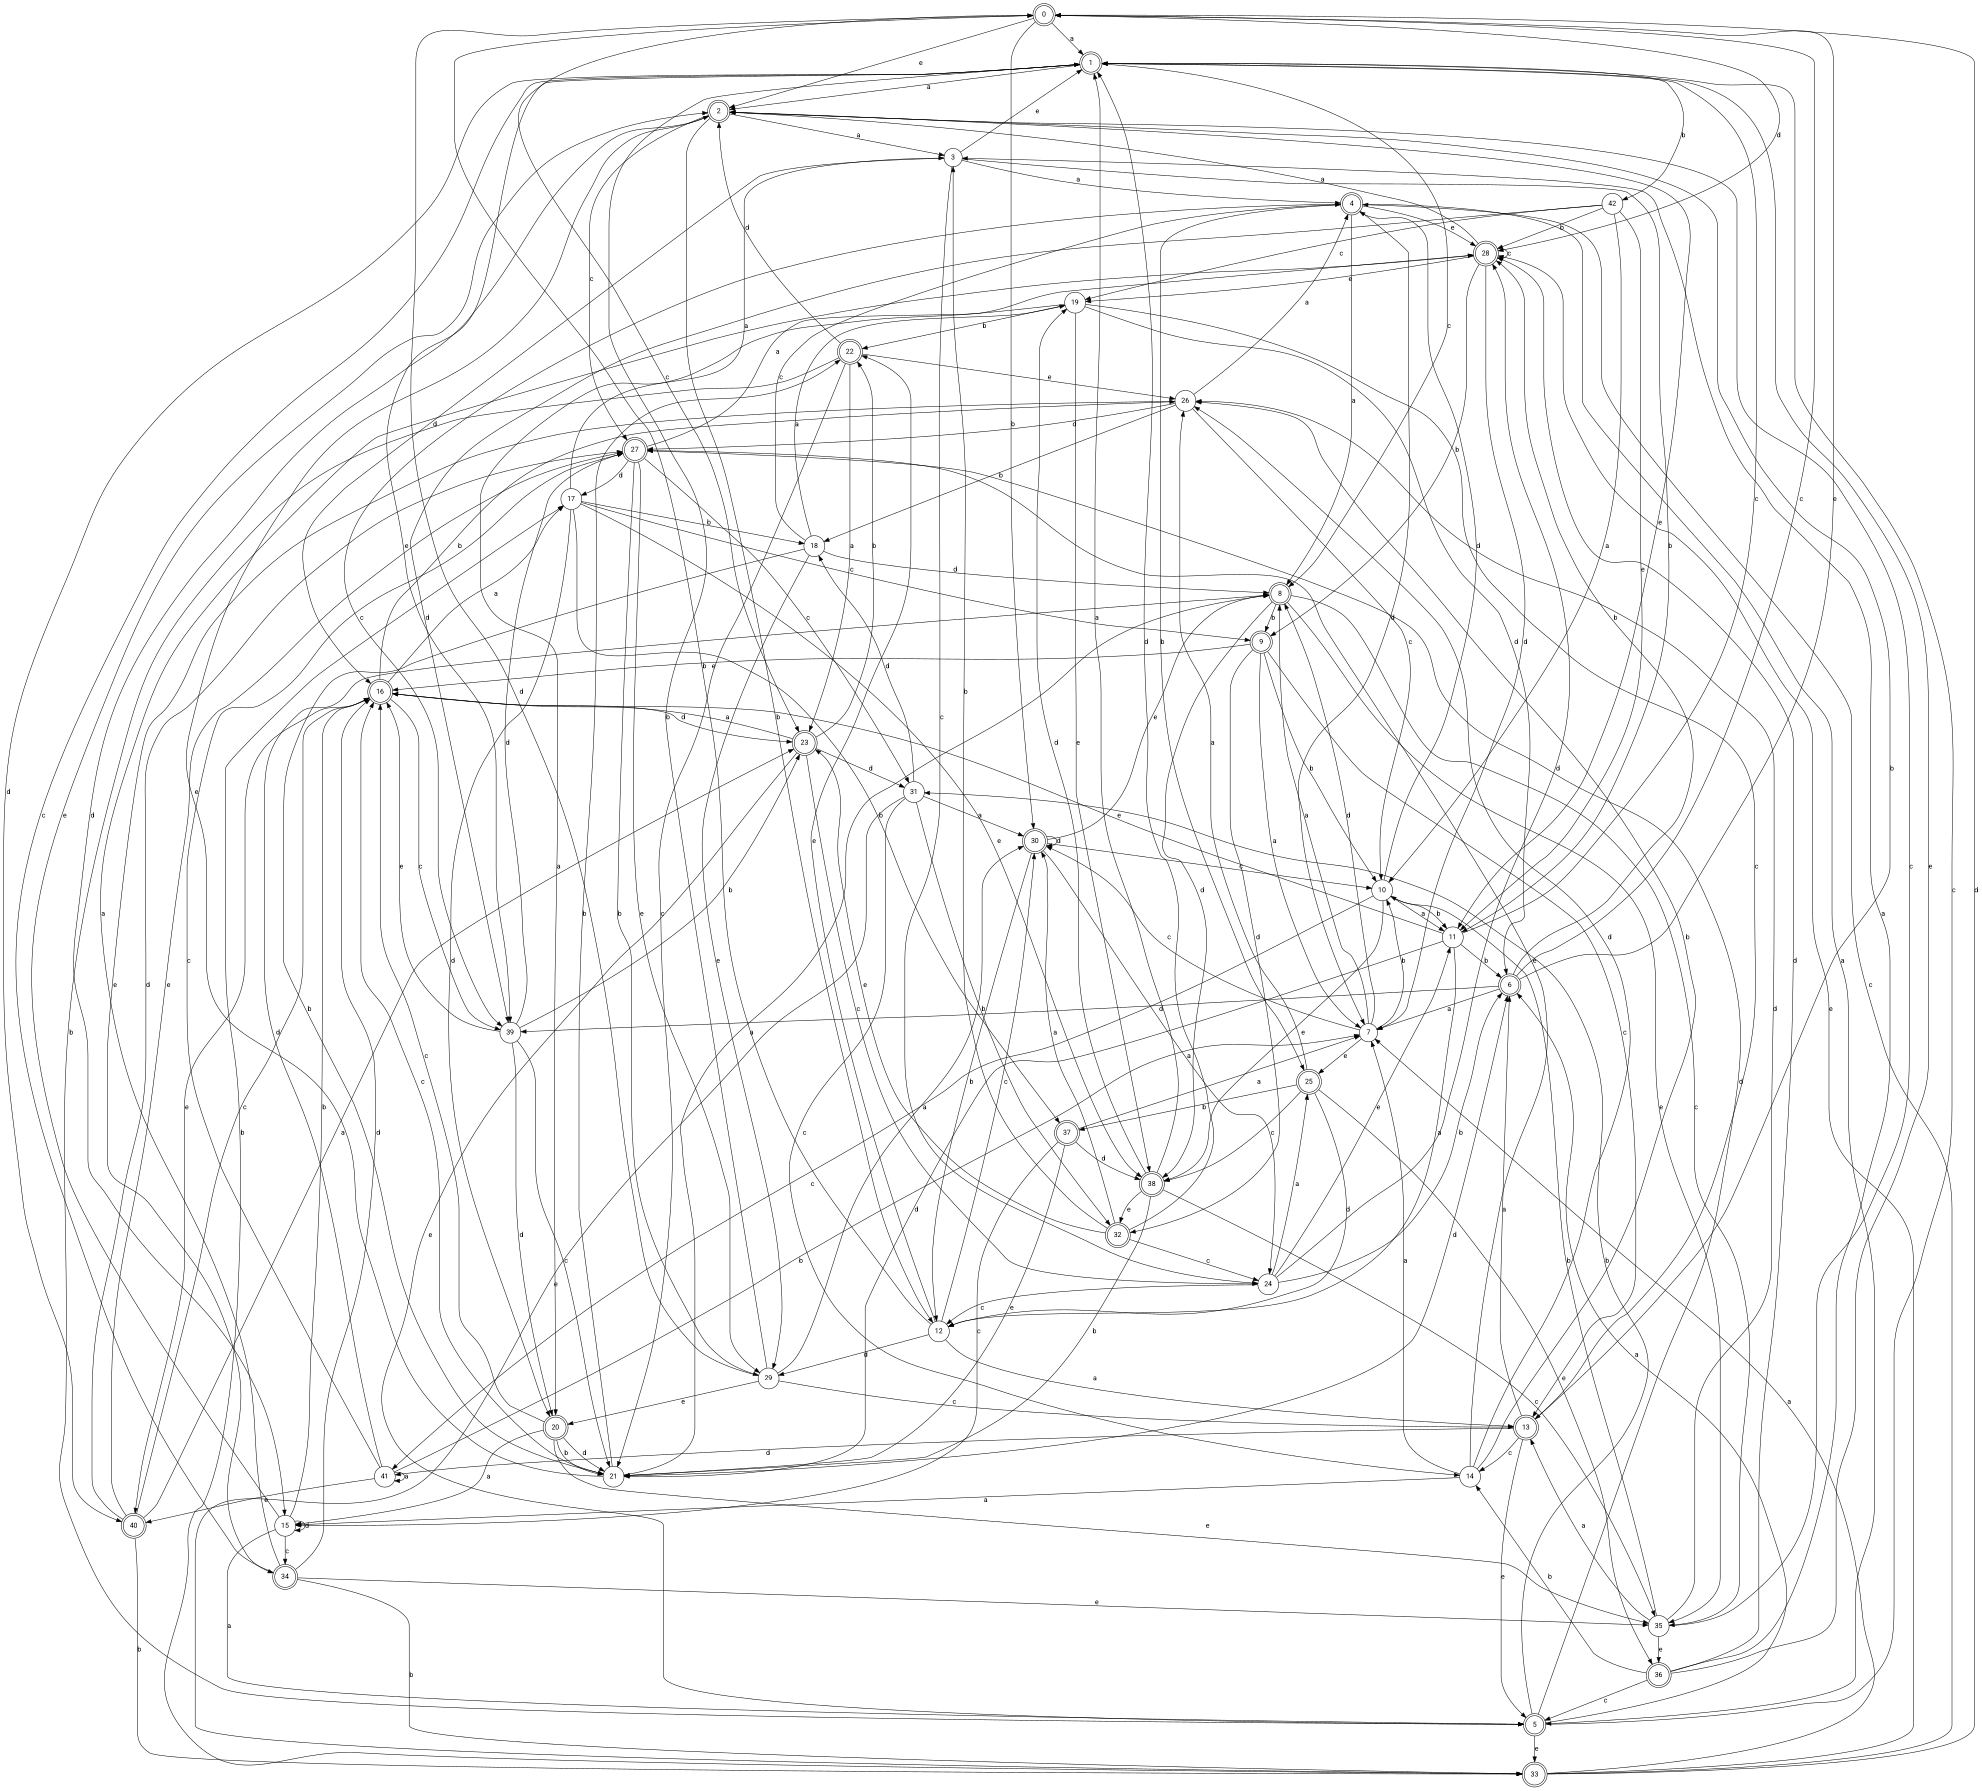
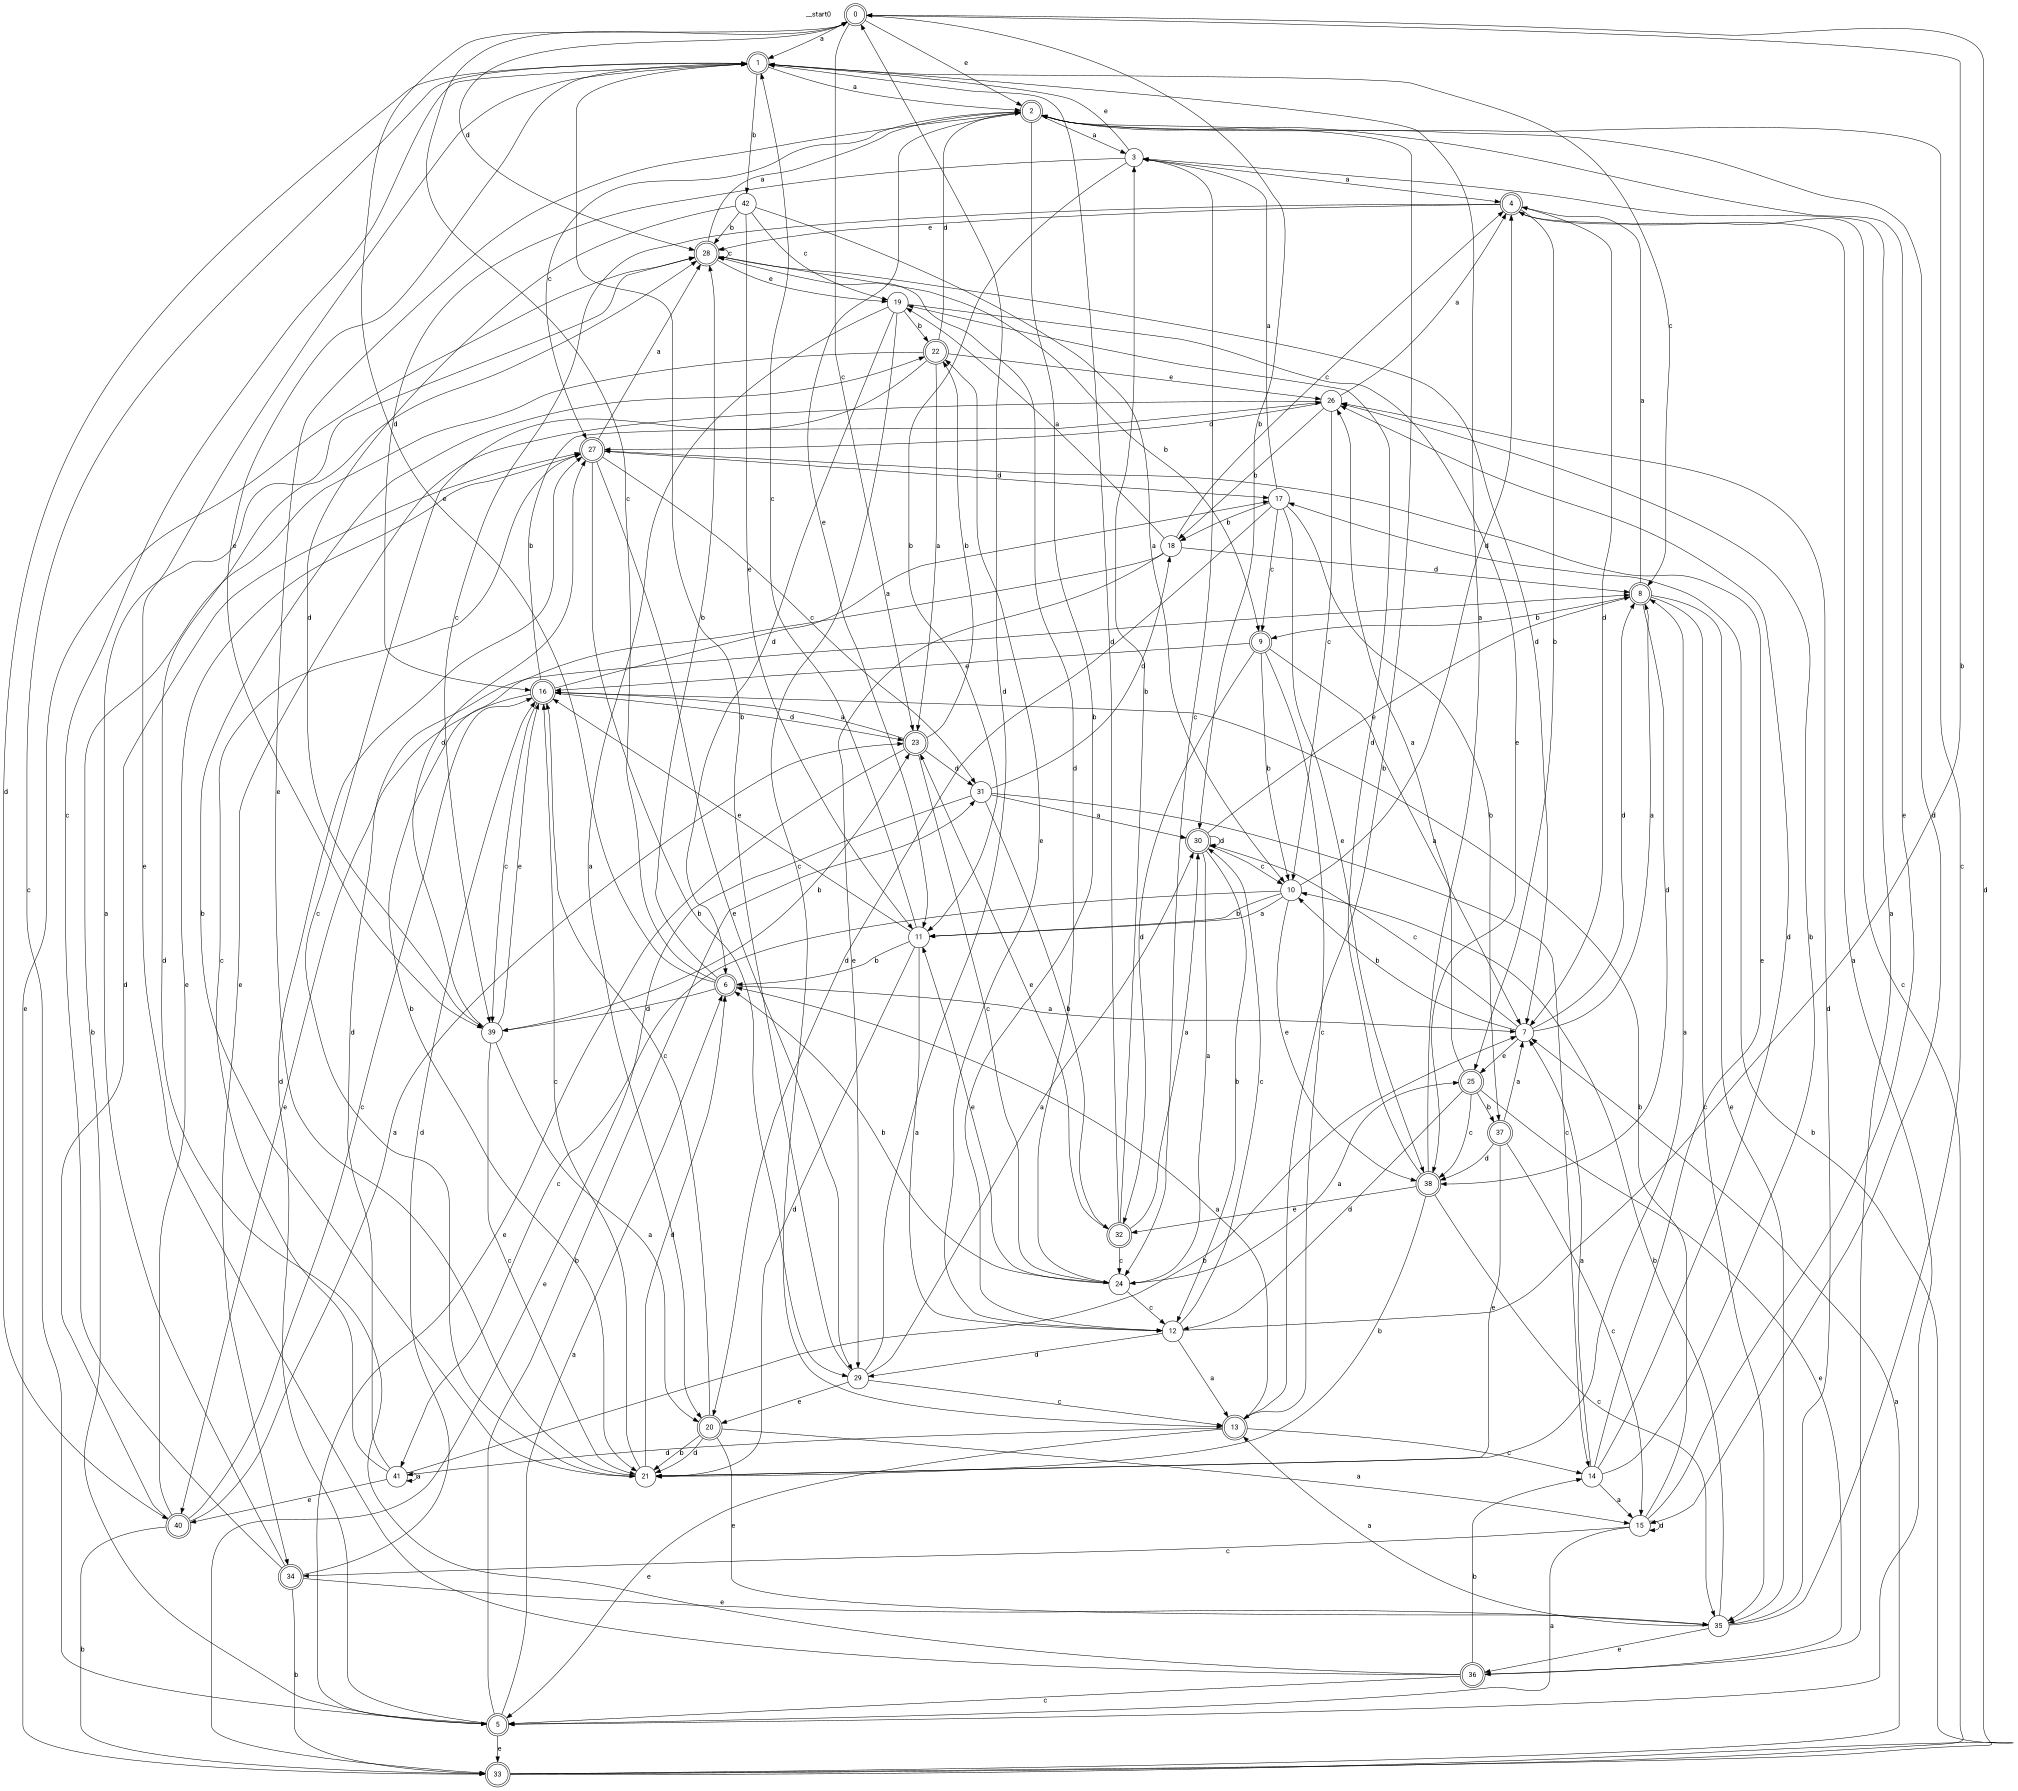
none -> (818, 15)
(1352, 405) -> (1640, 352)
(522, 1235) -> (650, 1235)
